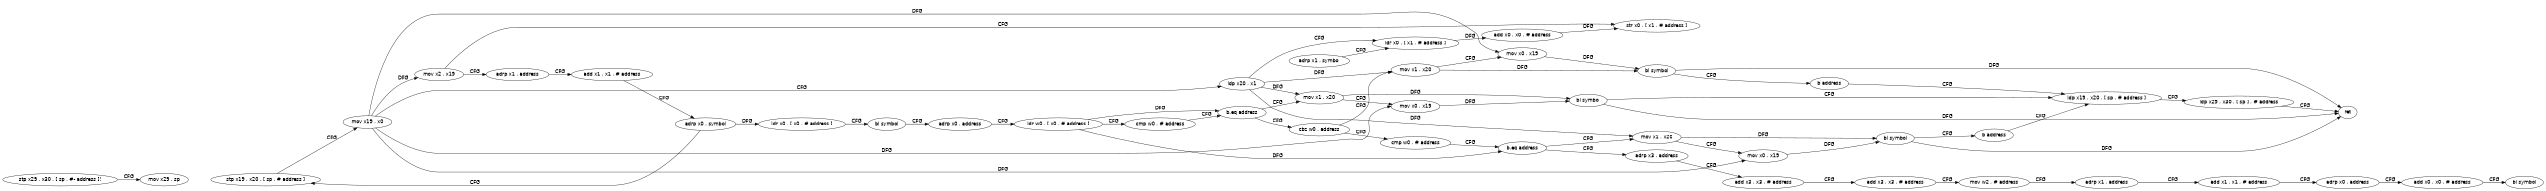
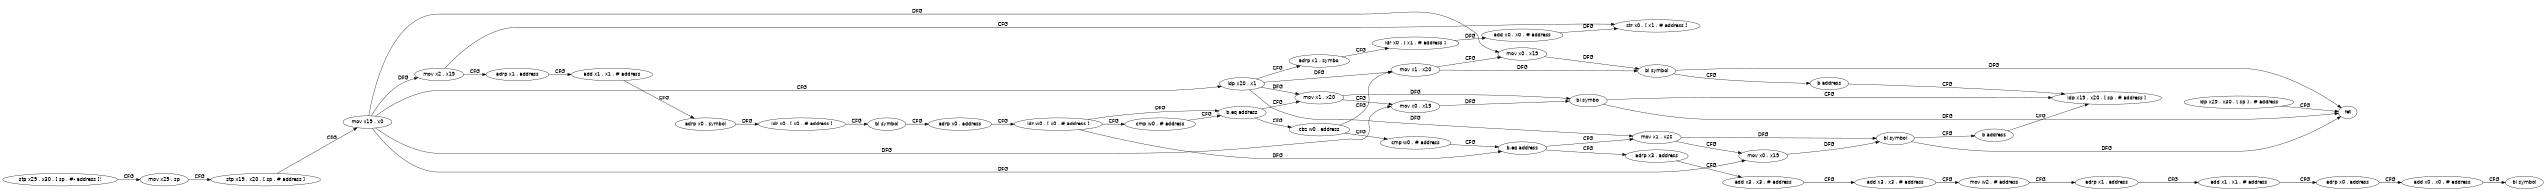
(1307, 47) -> (1277, 73)
(2171, 100) -> none
(517, 185) -> (198, 180)
